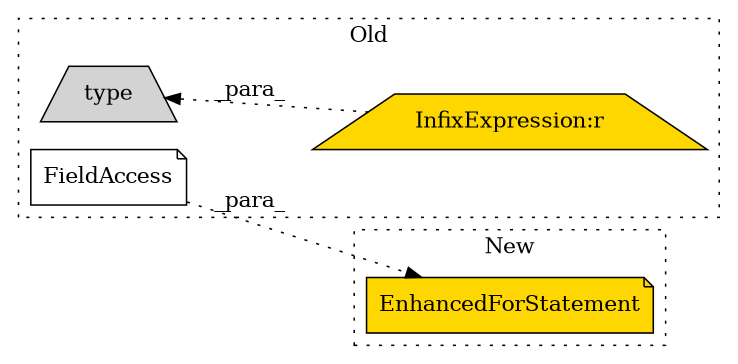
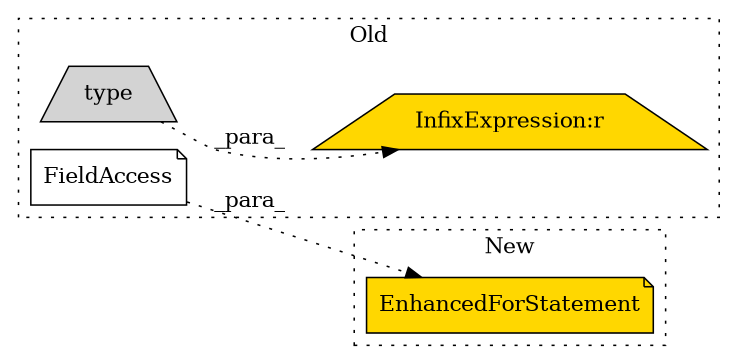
(274, 105) -> (268, 158)
